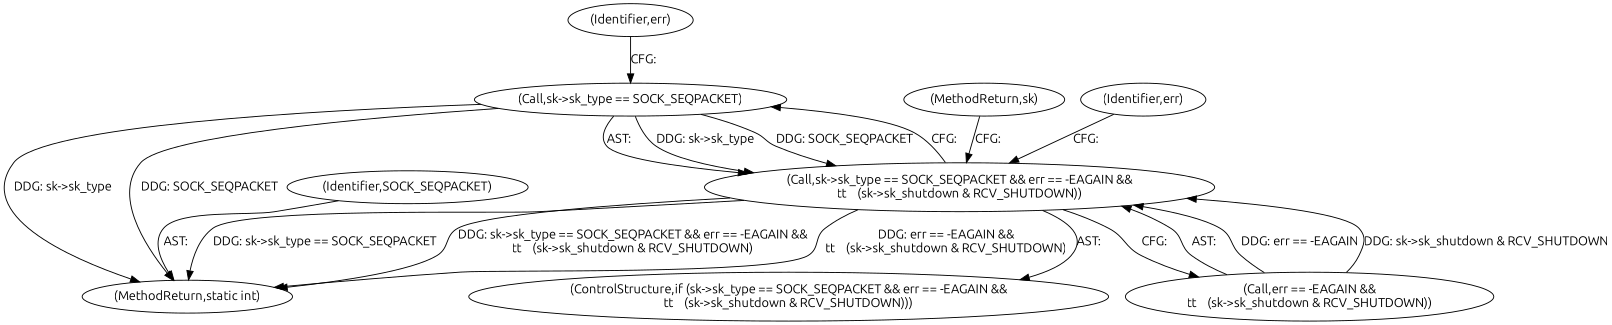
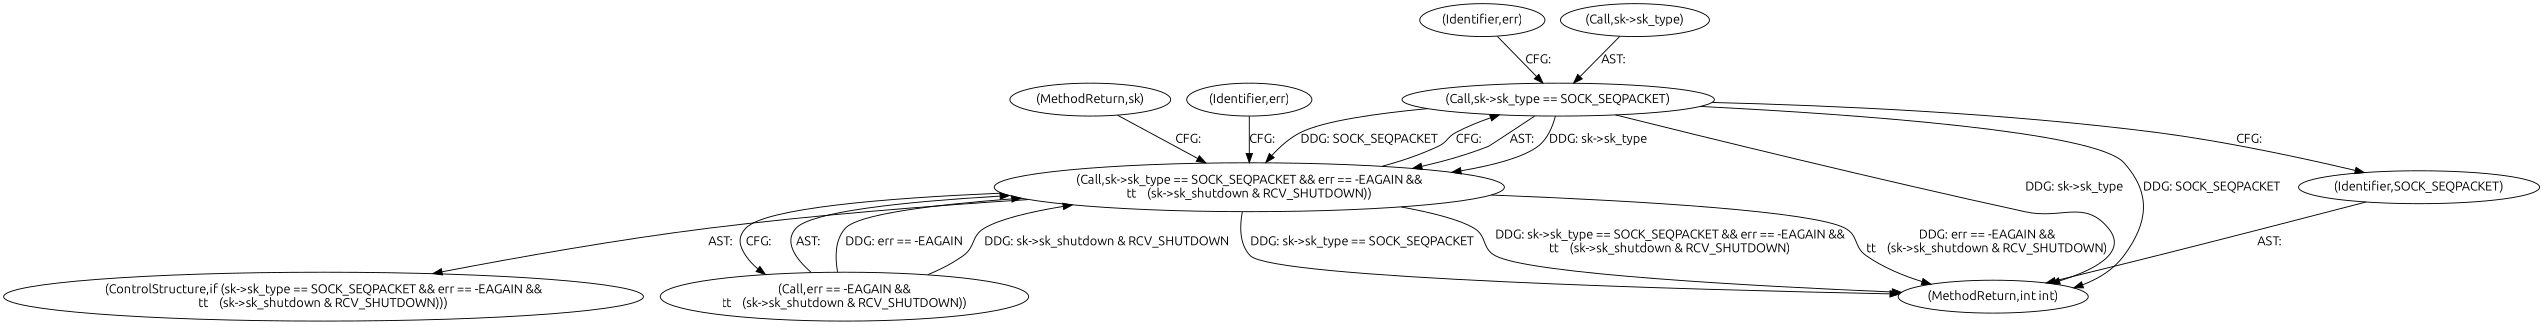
none -> (1635, 20)
none -> (2036, 120)
(187, 297) -> (1993, 297)
